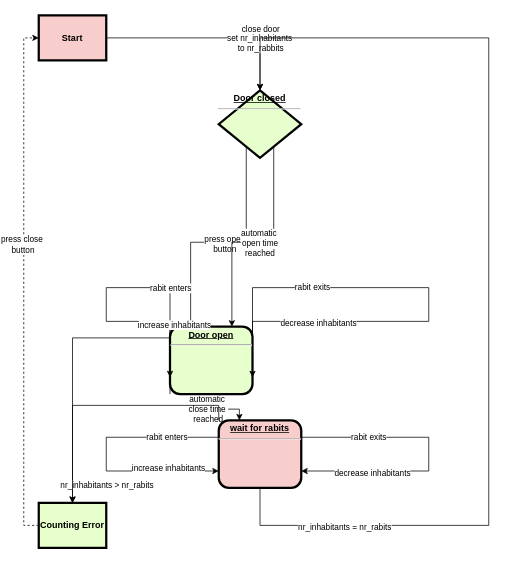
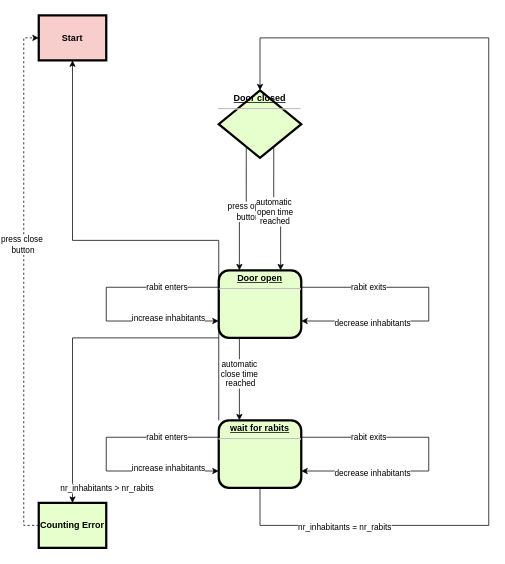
(181, 38) -> none
(211, 360) -> (260, 304)
(155, 405) -> (149, 240)
(260, 454) -> (260, 454)
